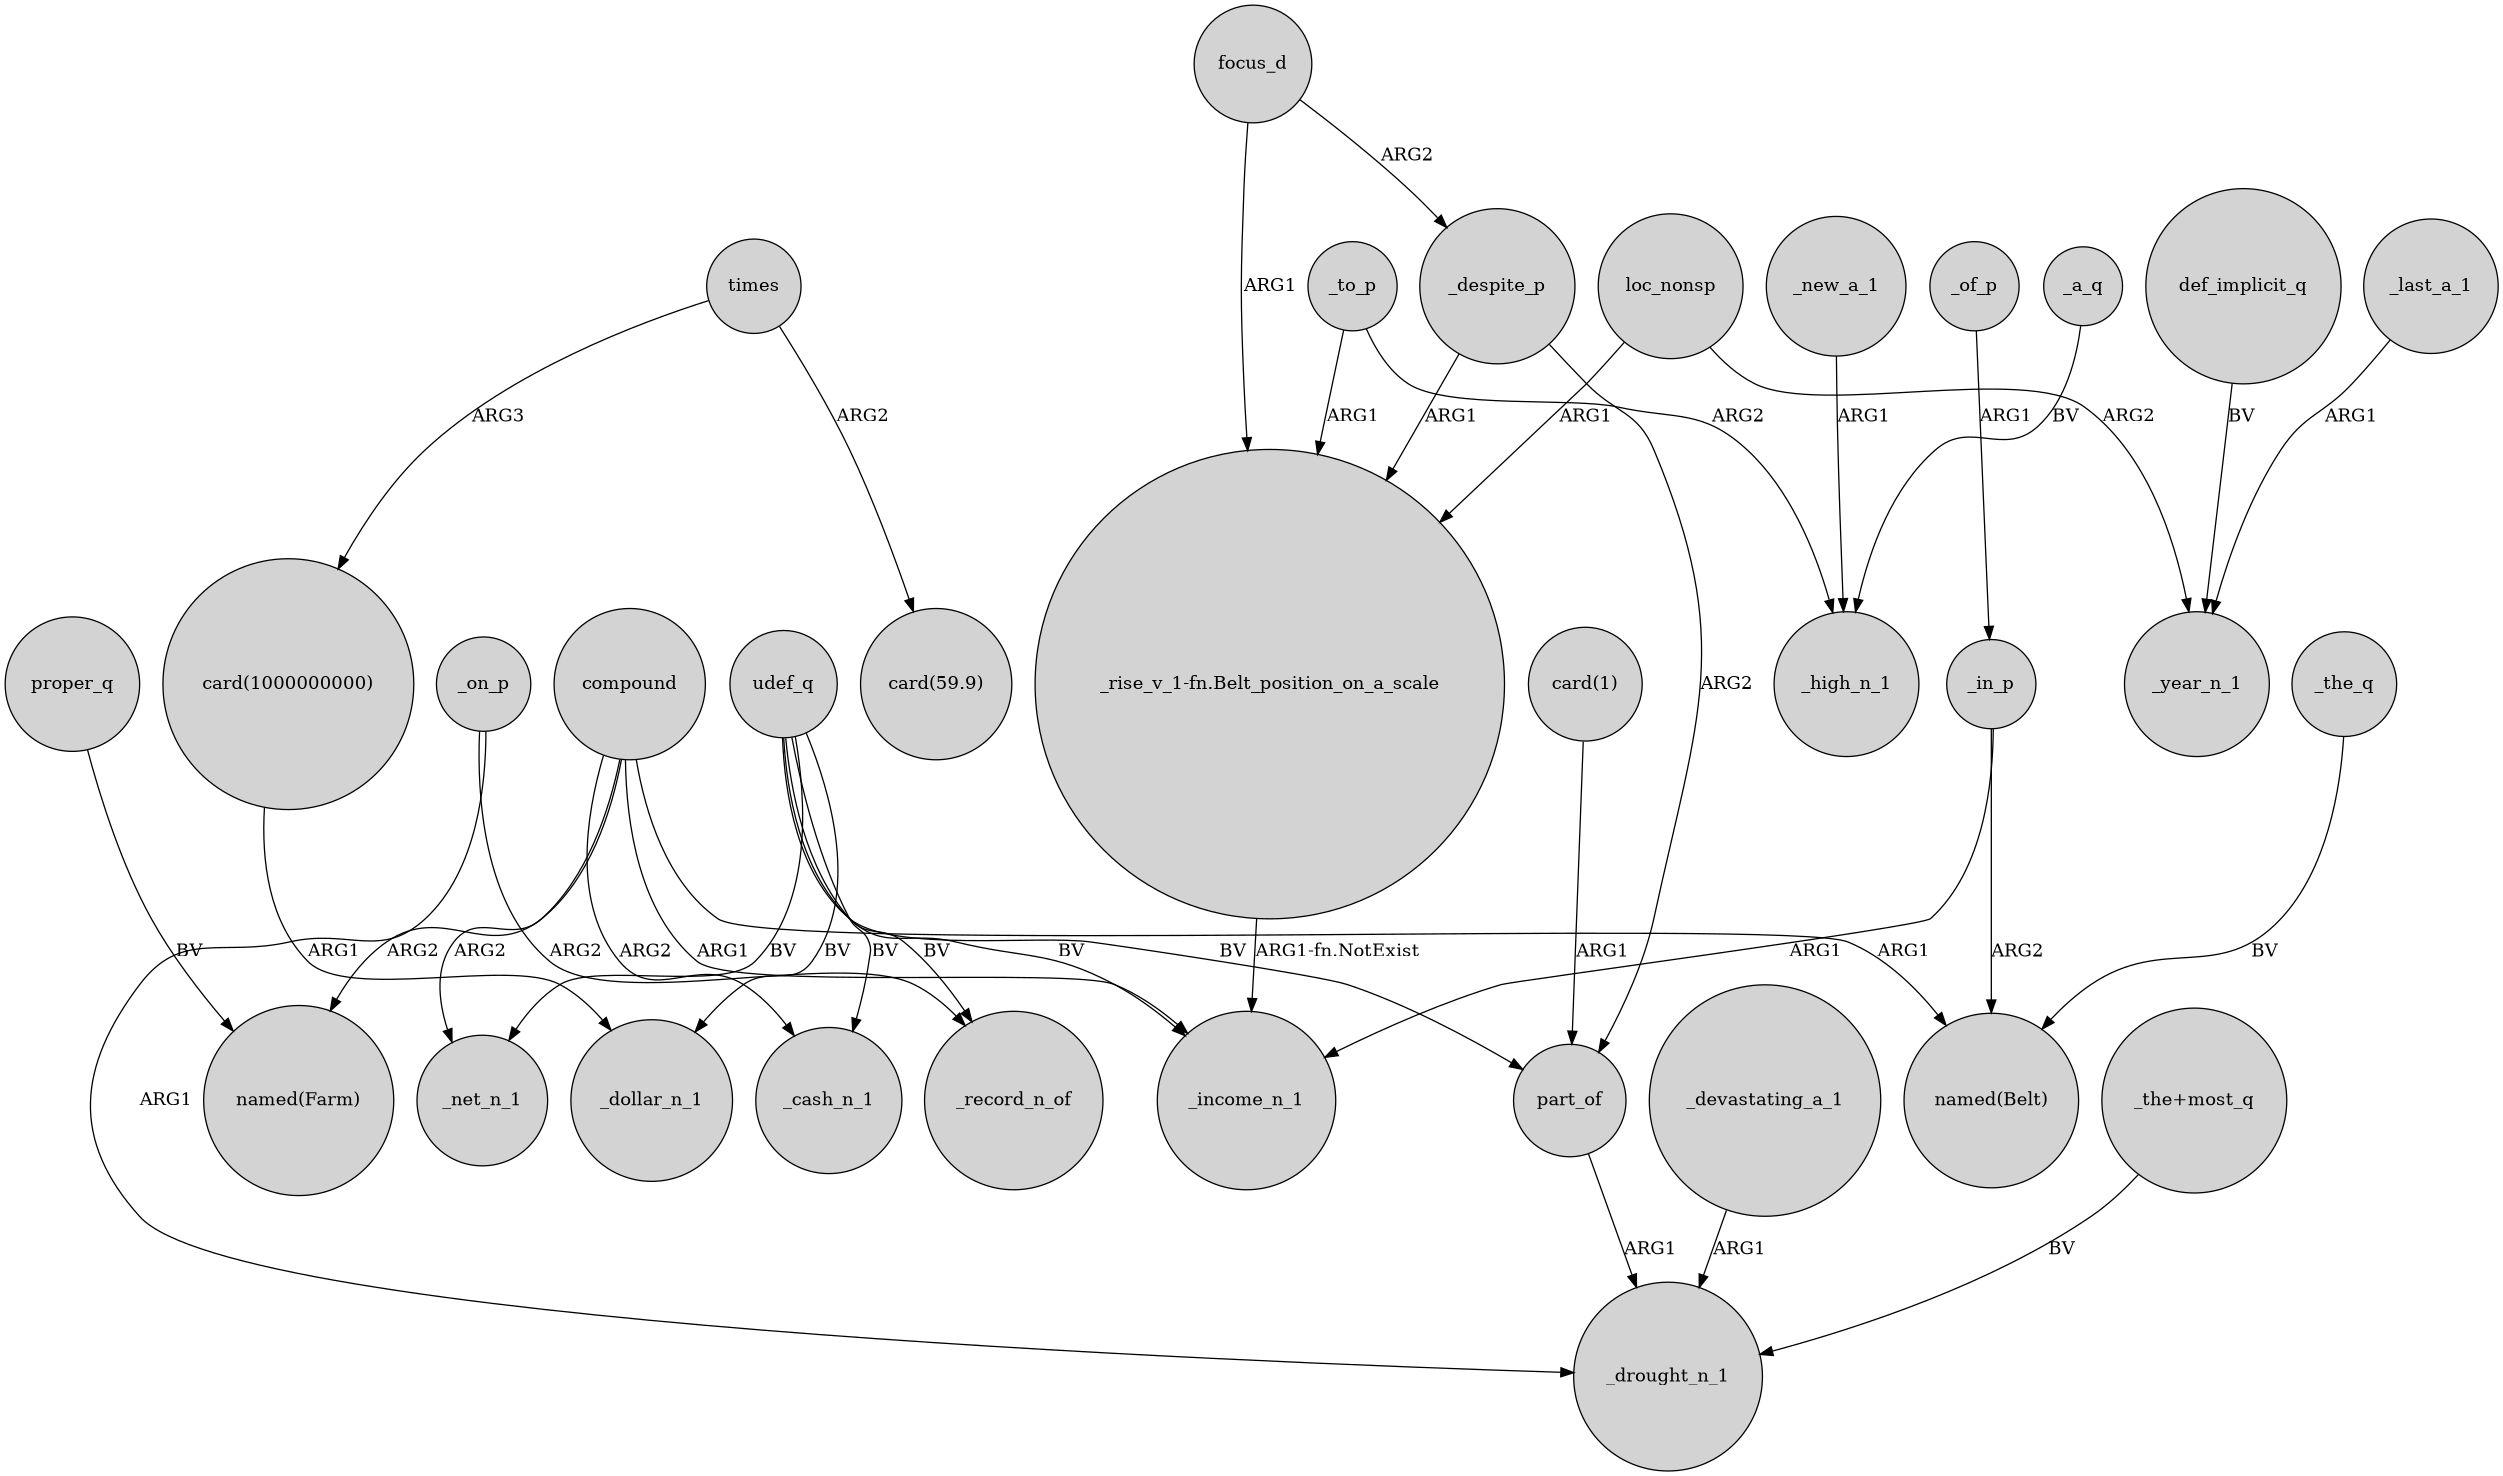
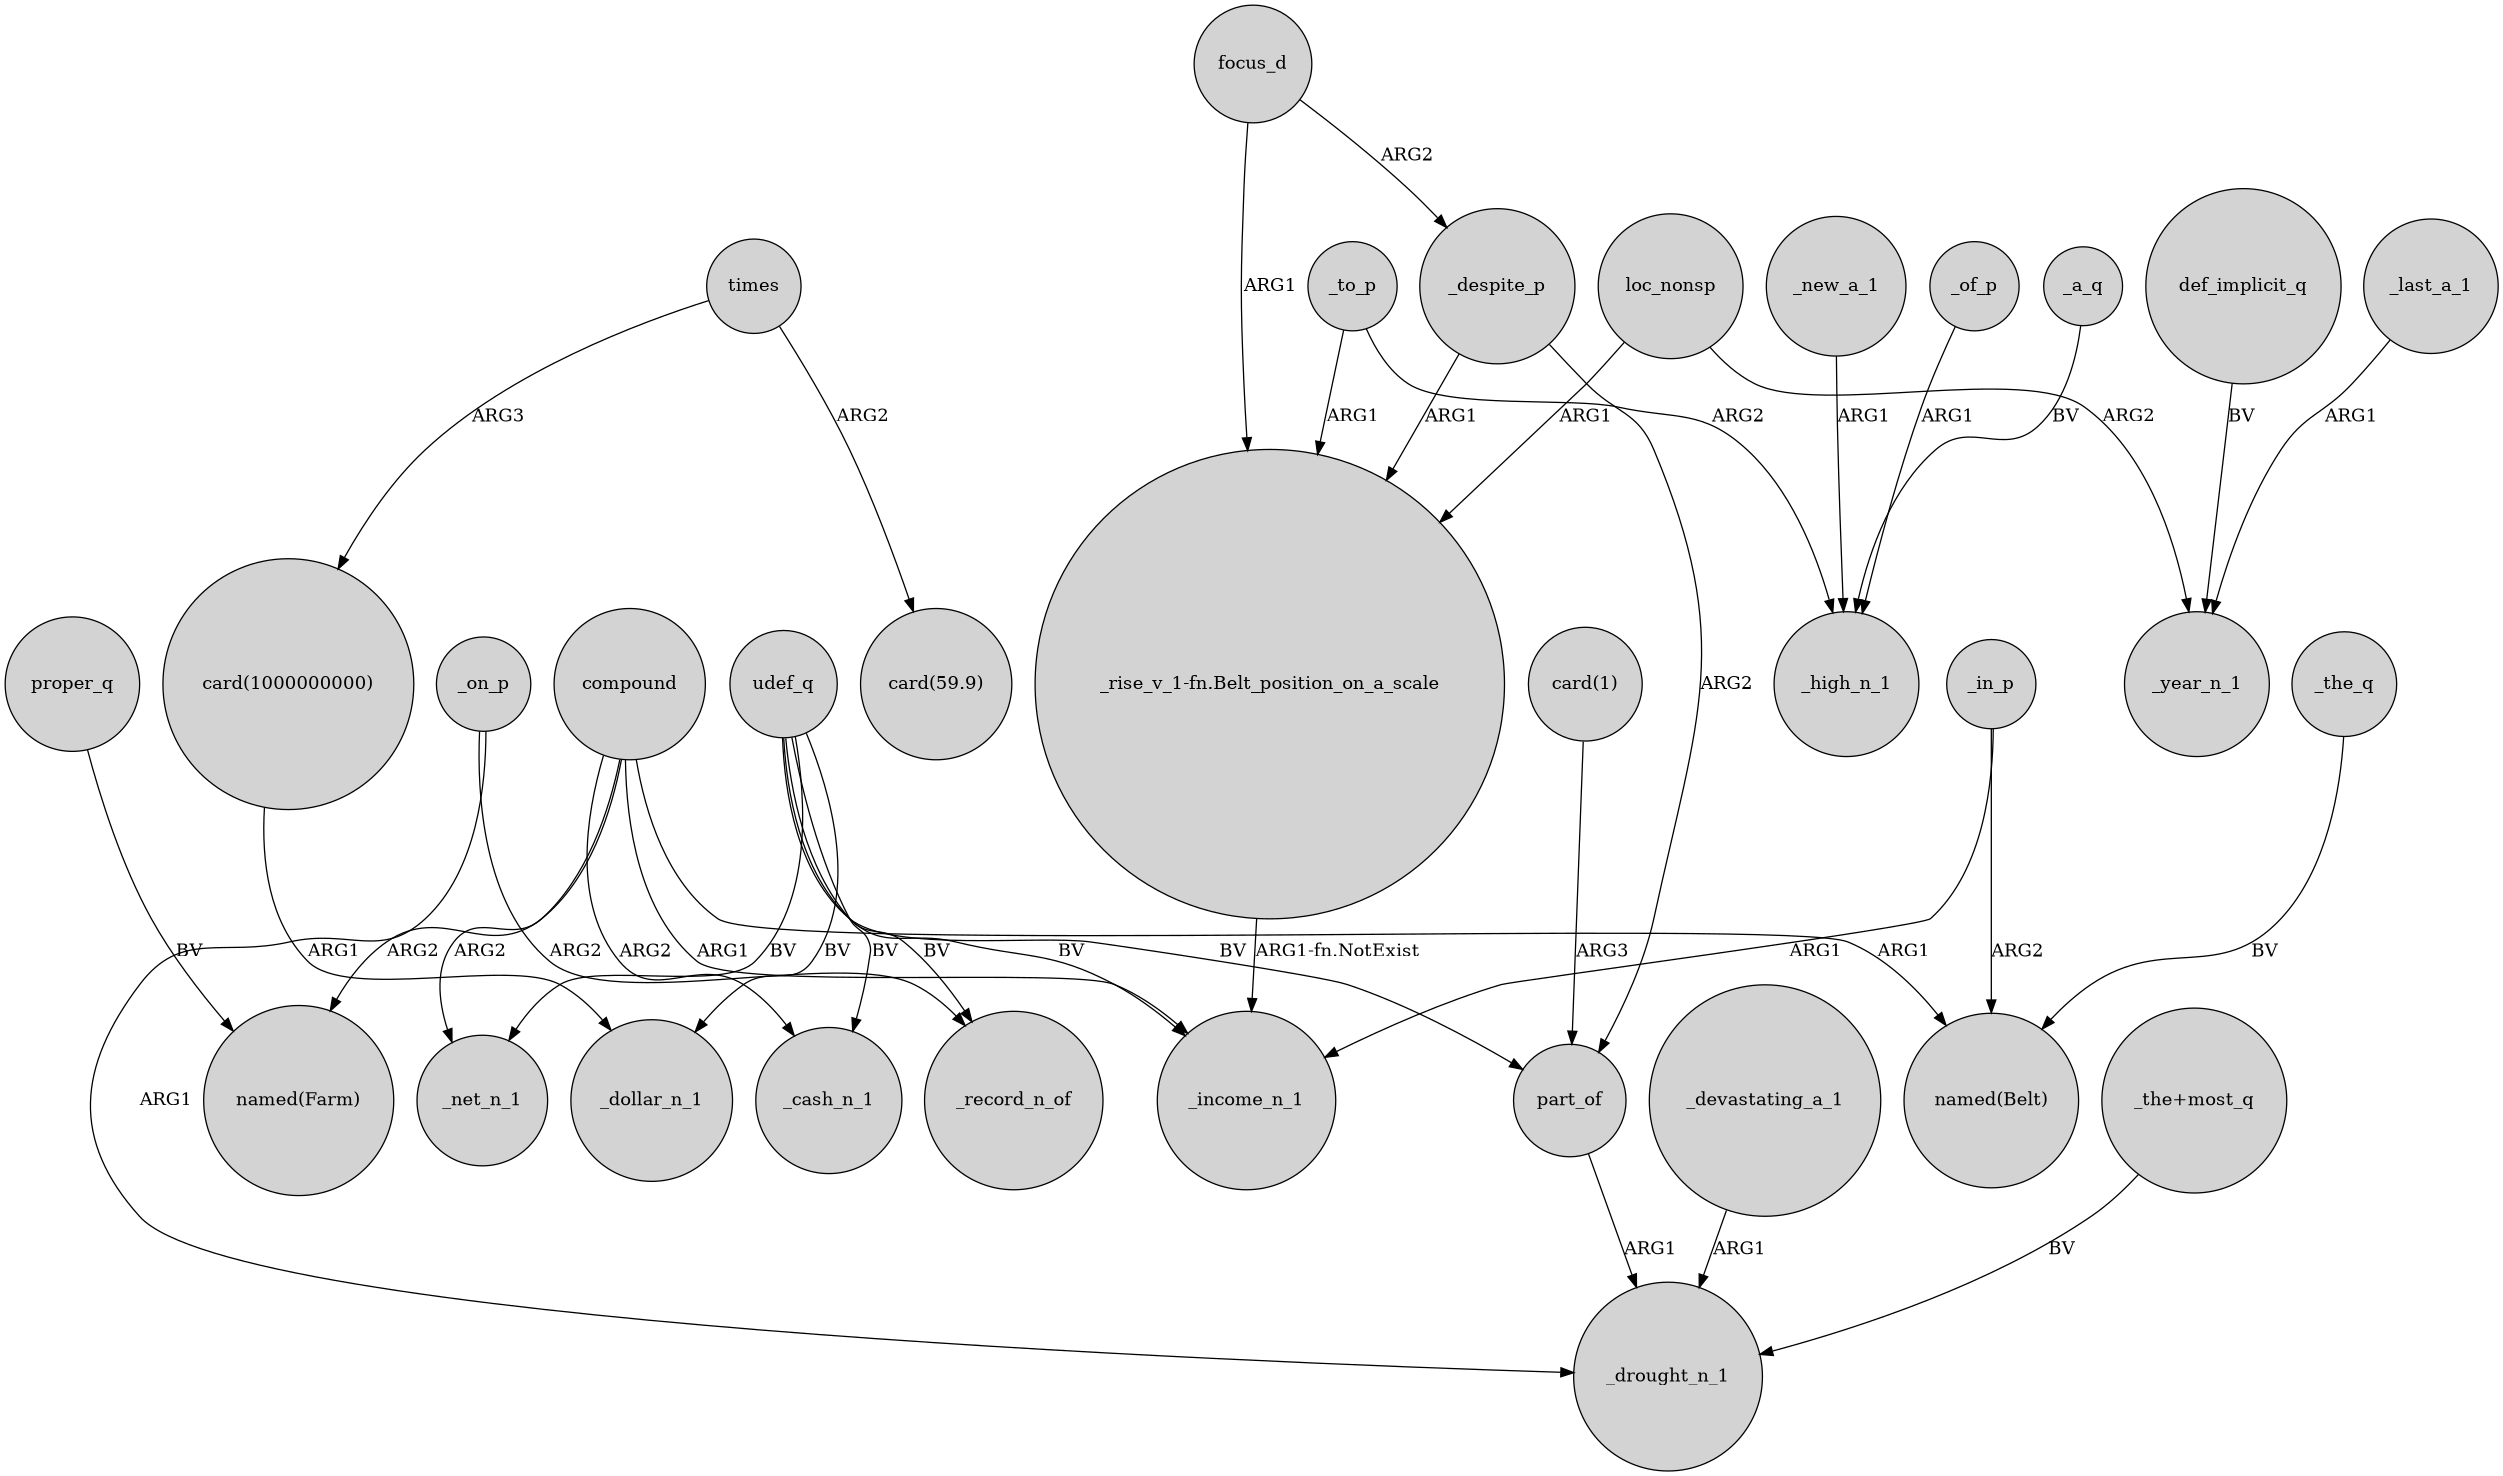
(1983, 479) -> (1903, 461)
(1603, 952) -> (1603, 952)
